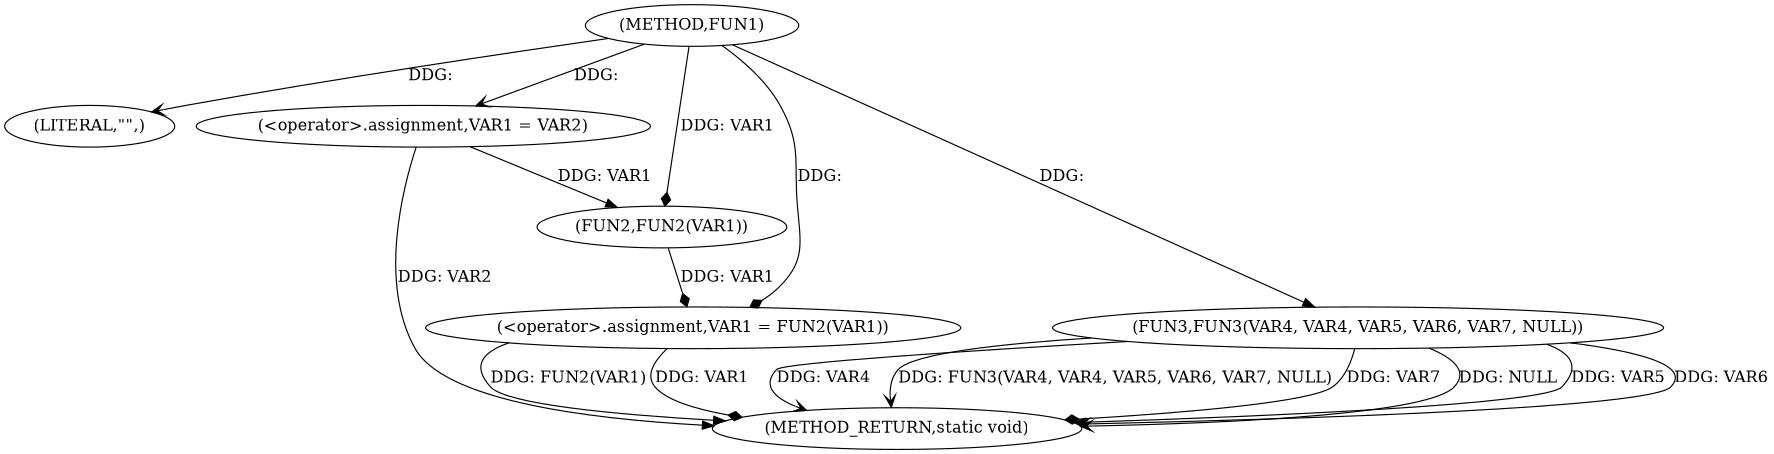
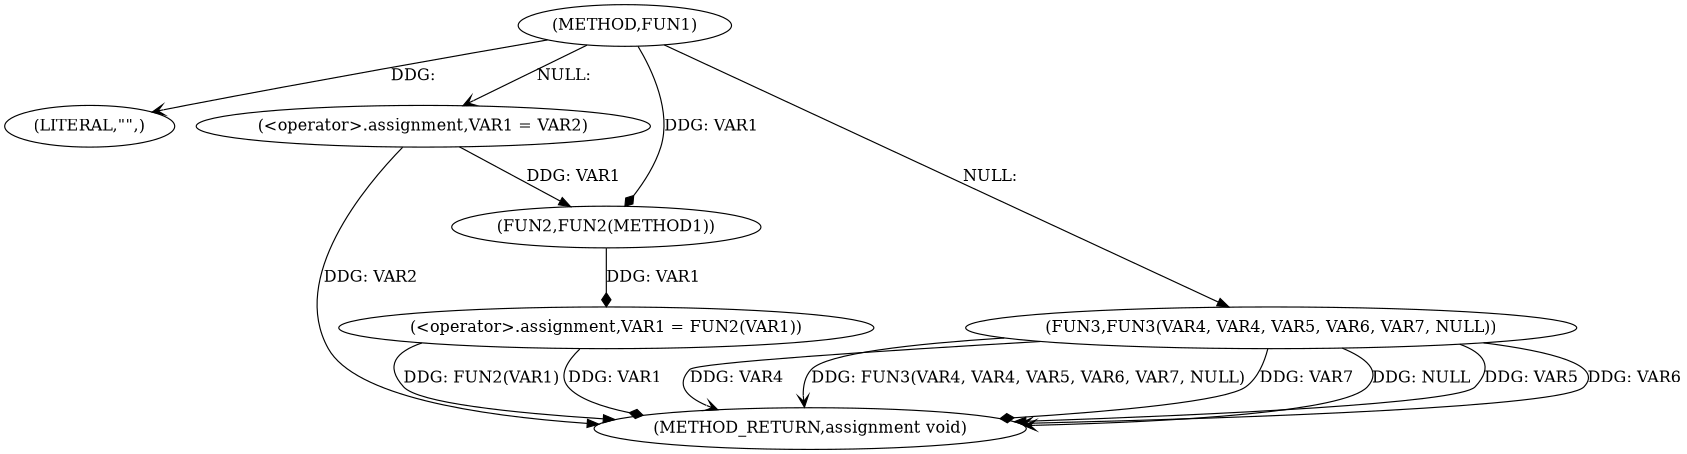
(599, 76) -> (567, 76)
(796, 167) -> none
(1064, 177) -> (993, 177)
(662, 227) -> (606, 227)
(897, 429) -> (810, 429)
